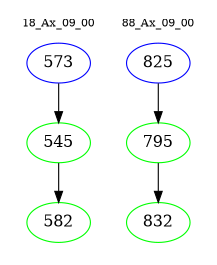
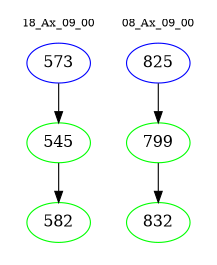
(158, 24) -> (158, 24)
(158, 143) -> (158, 143)
